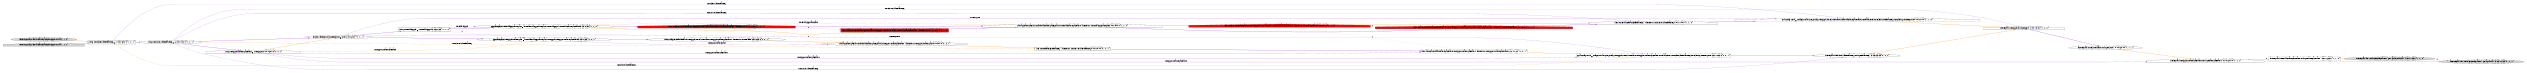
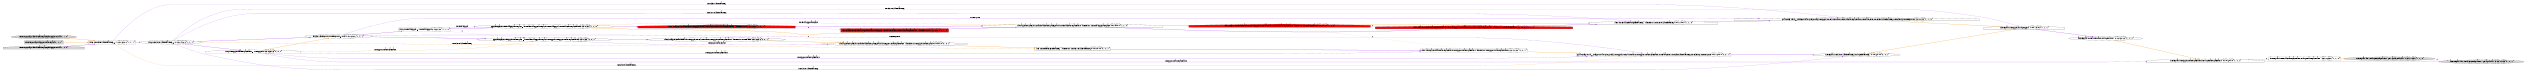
none -> (44, 42)
